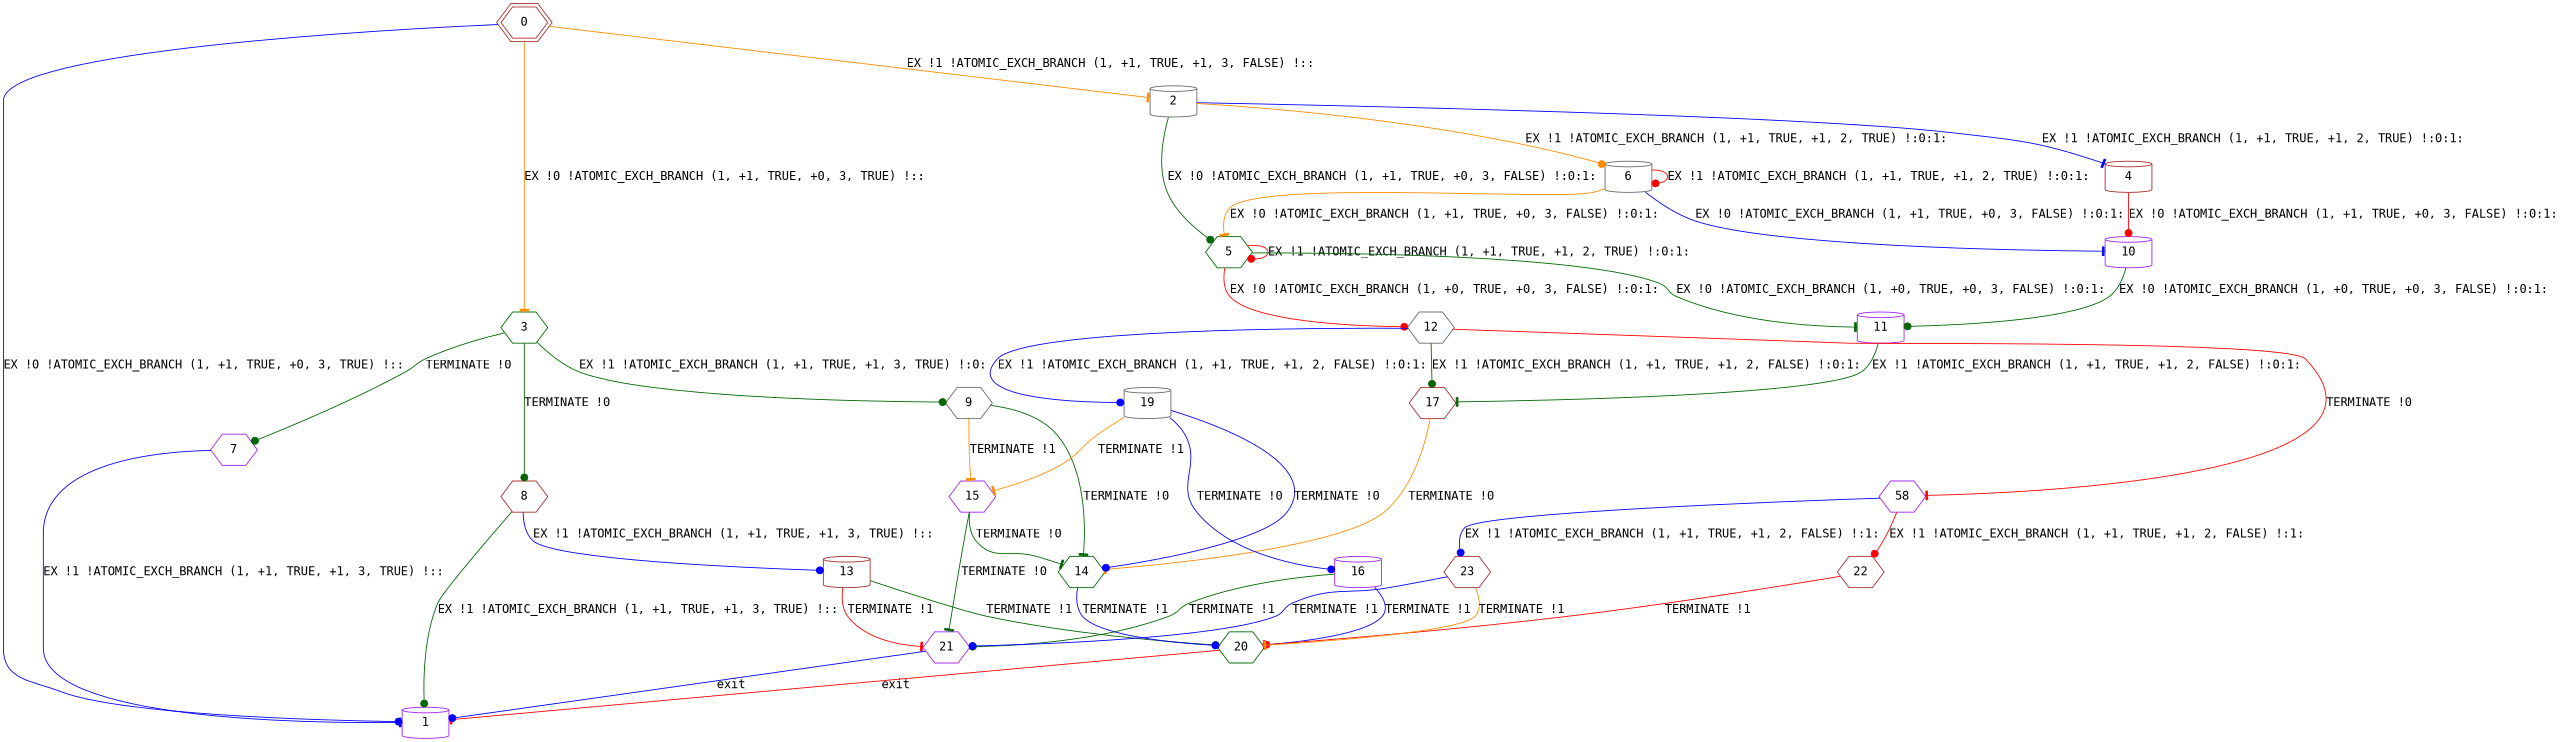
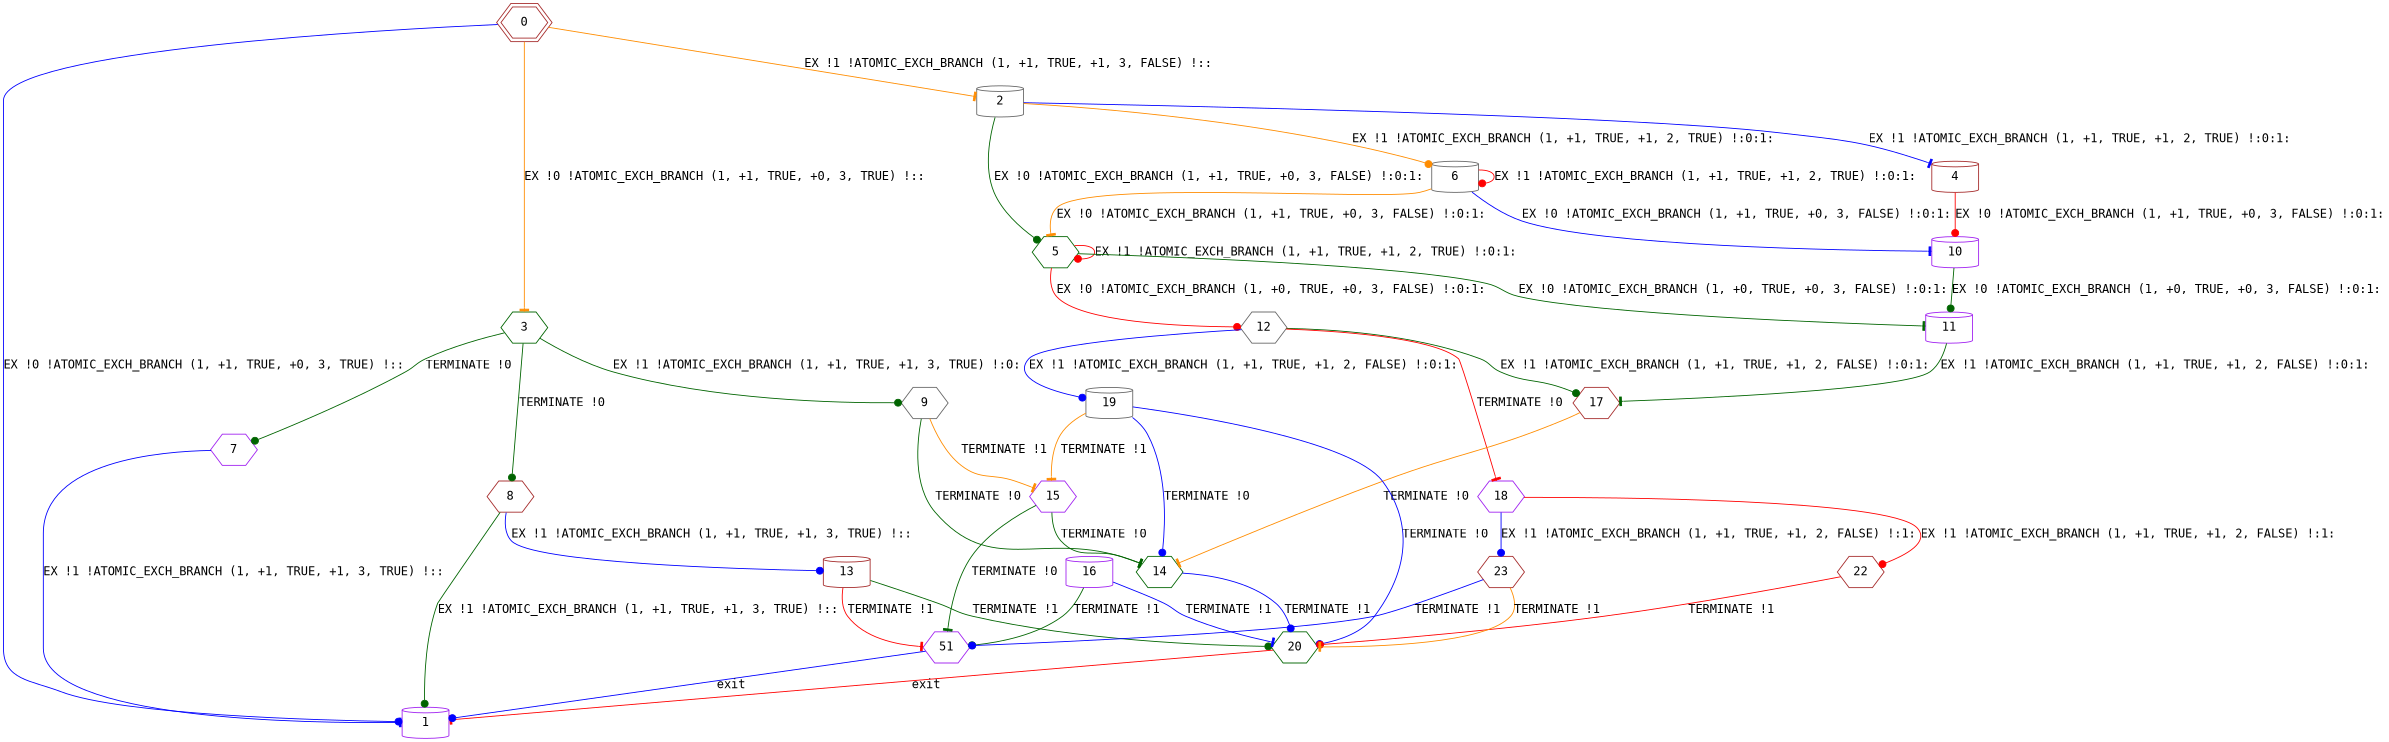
(1902, 497) -> (1501, 497)
(1212, 527) -> (1359, 464)
(946, 647) -> (946, 647)
